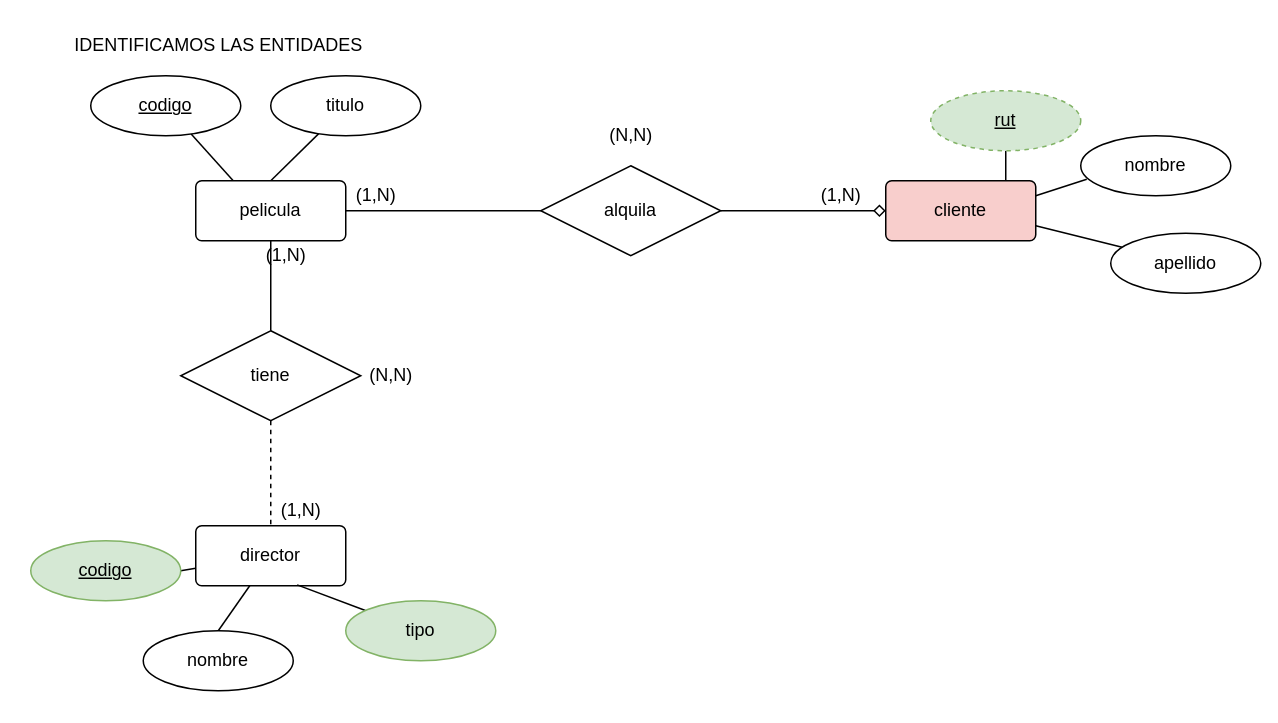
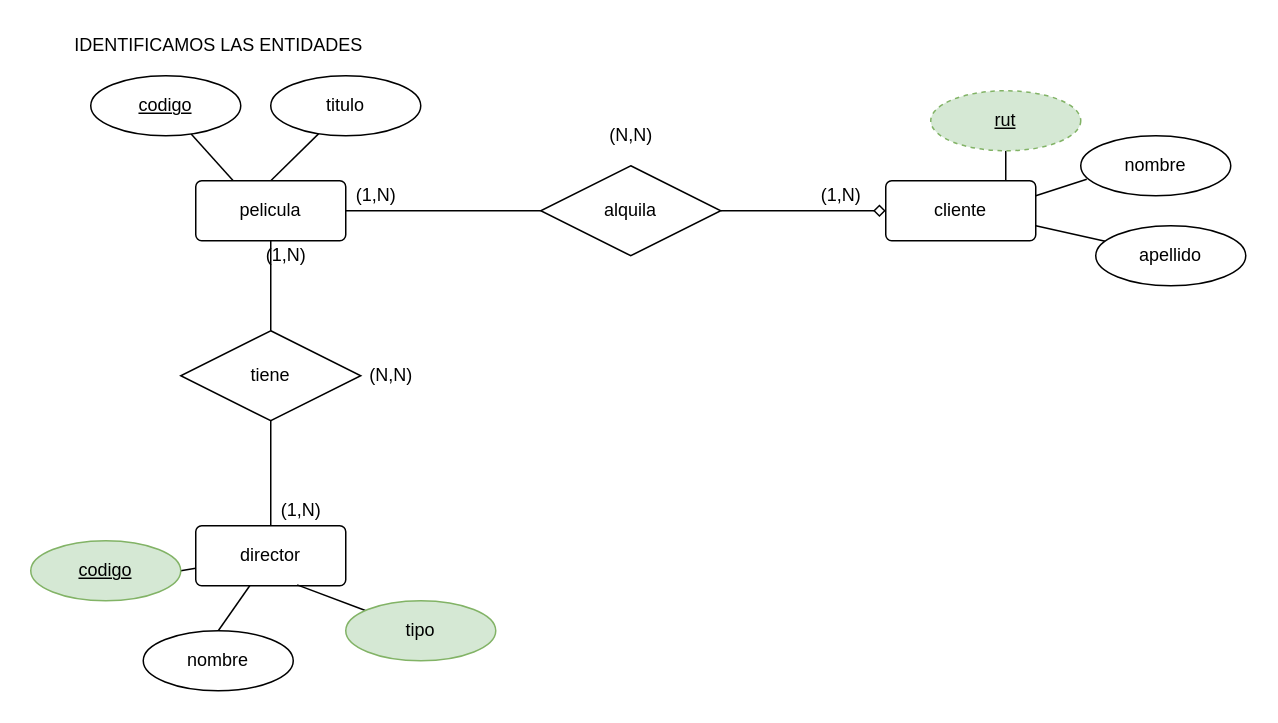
(961, 211) -> (961, 211)
(1186, 263) -> (1171, 256)
(271, 474) -> (271, 474)
